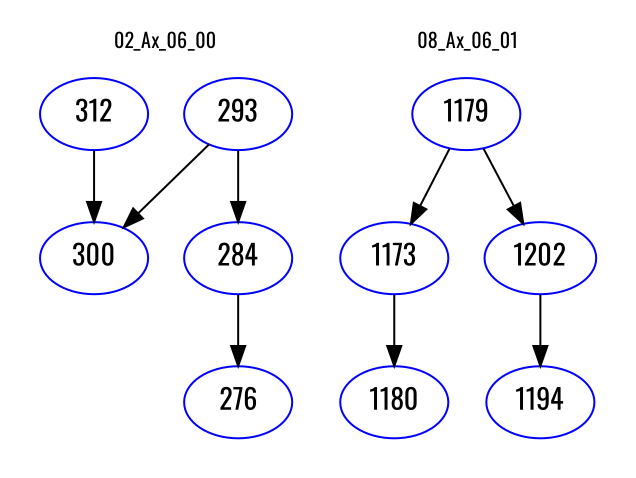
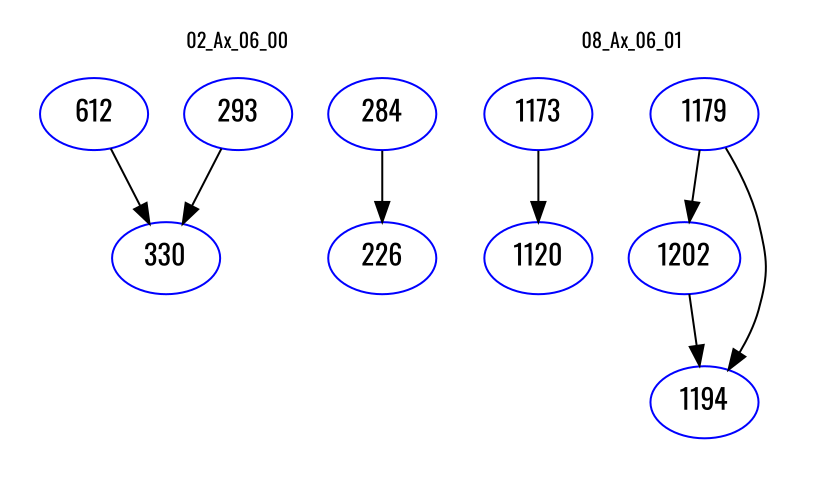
(94, 114) -> (94, 114)
(238, 176) -> none
(435, 177) -> (764, 249)
(94, 258) -> (166, 258)
(238, 402) -> (382, 258)
(394, 402) -> (538, 258)
